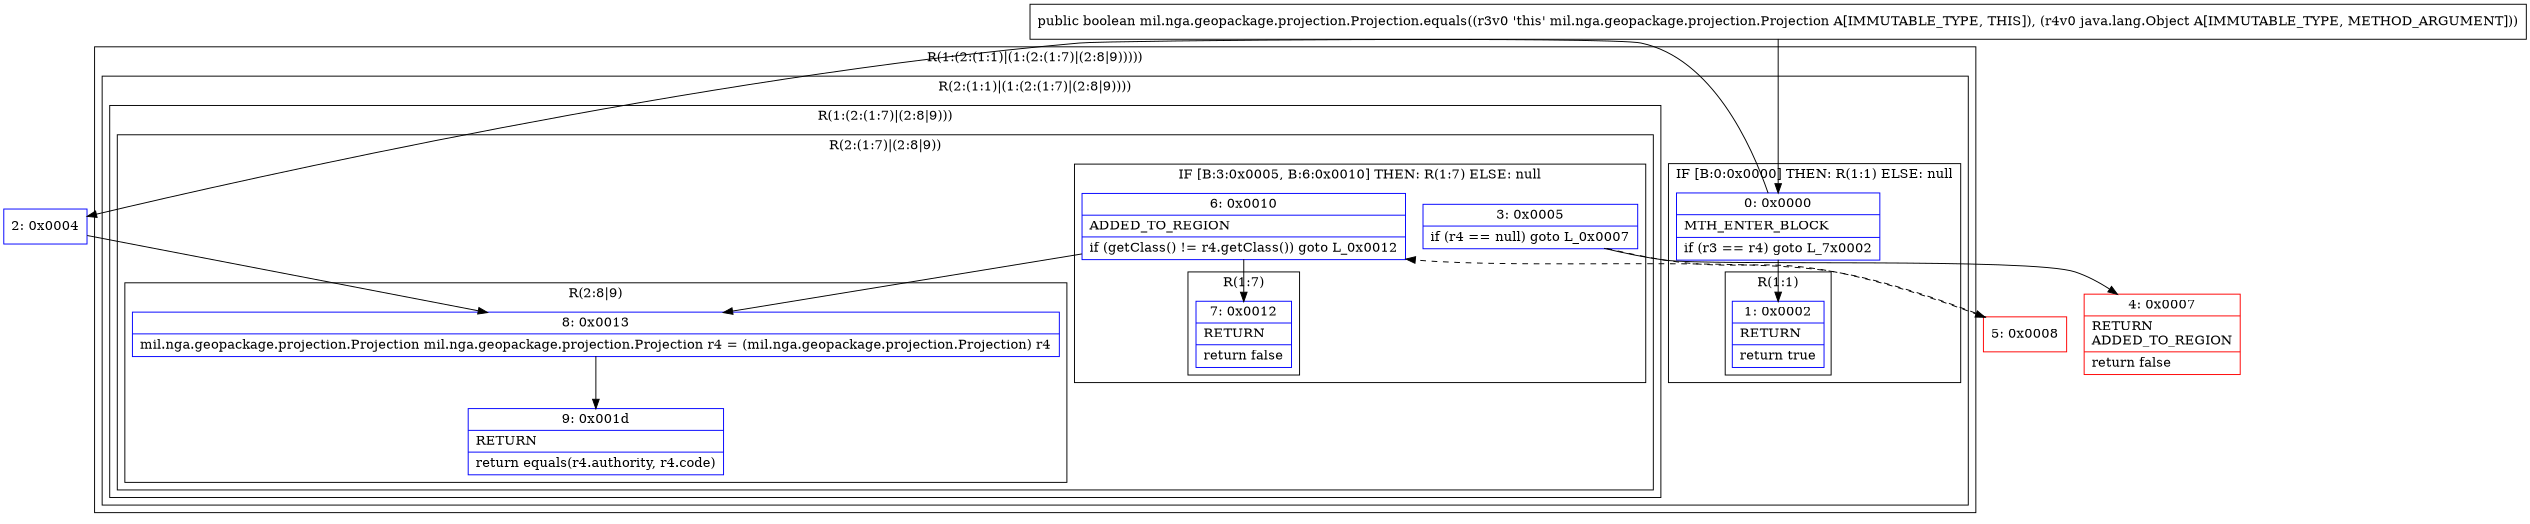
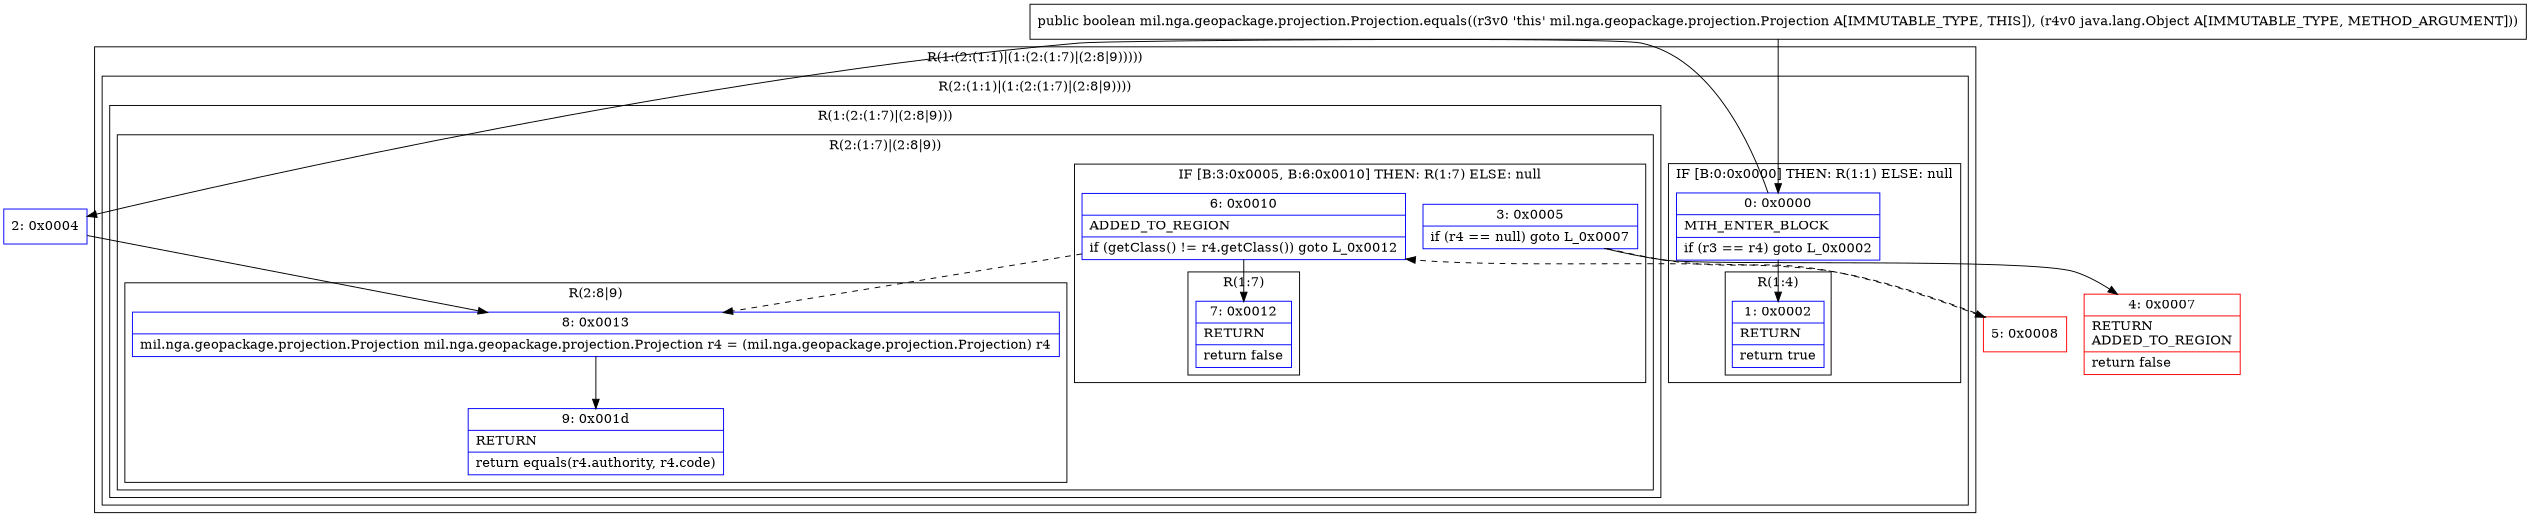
(1778, 248) -> (1778, 248)
(942, 277) -> (942, 277)
(1778, 283) -> (1778, 283)
